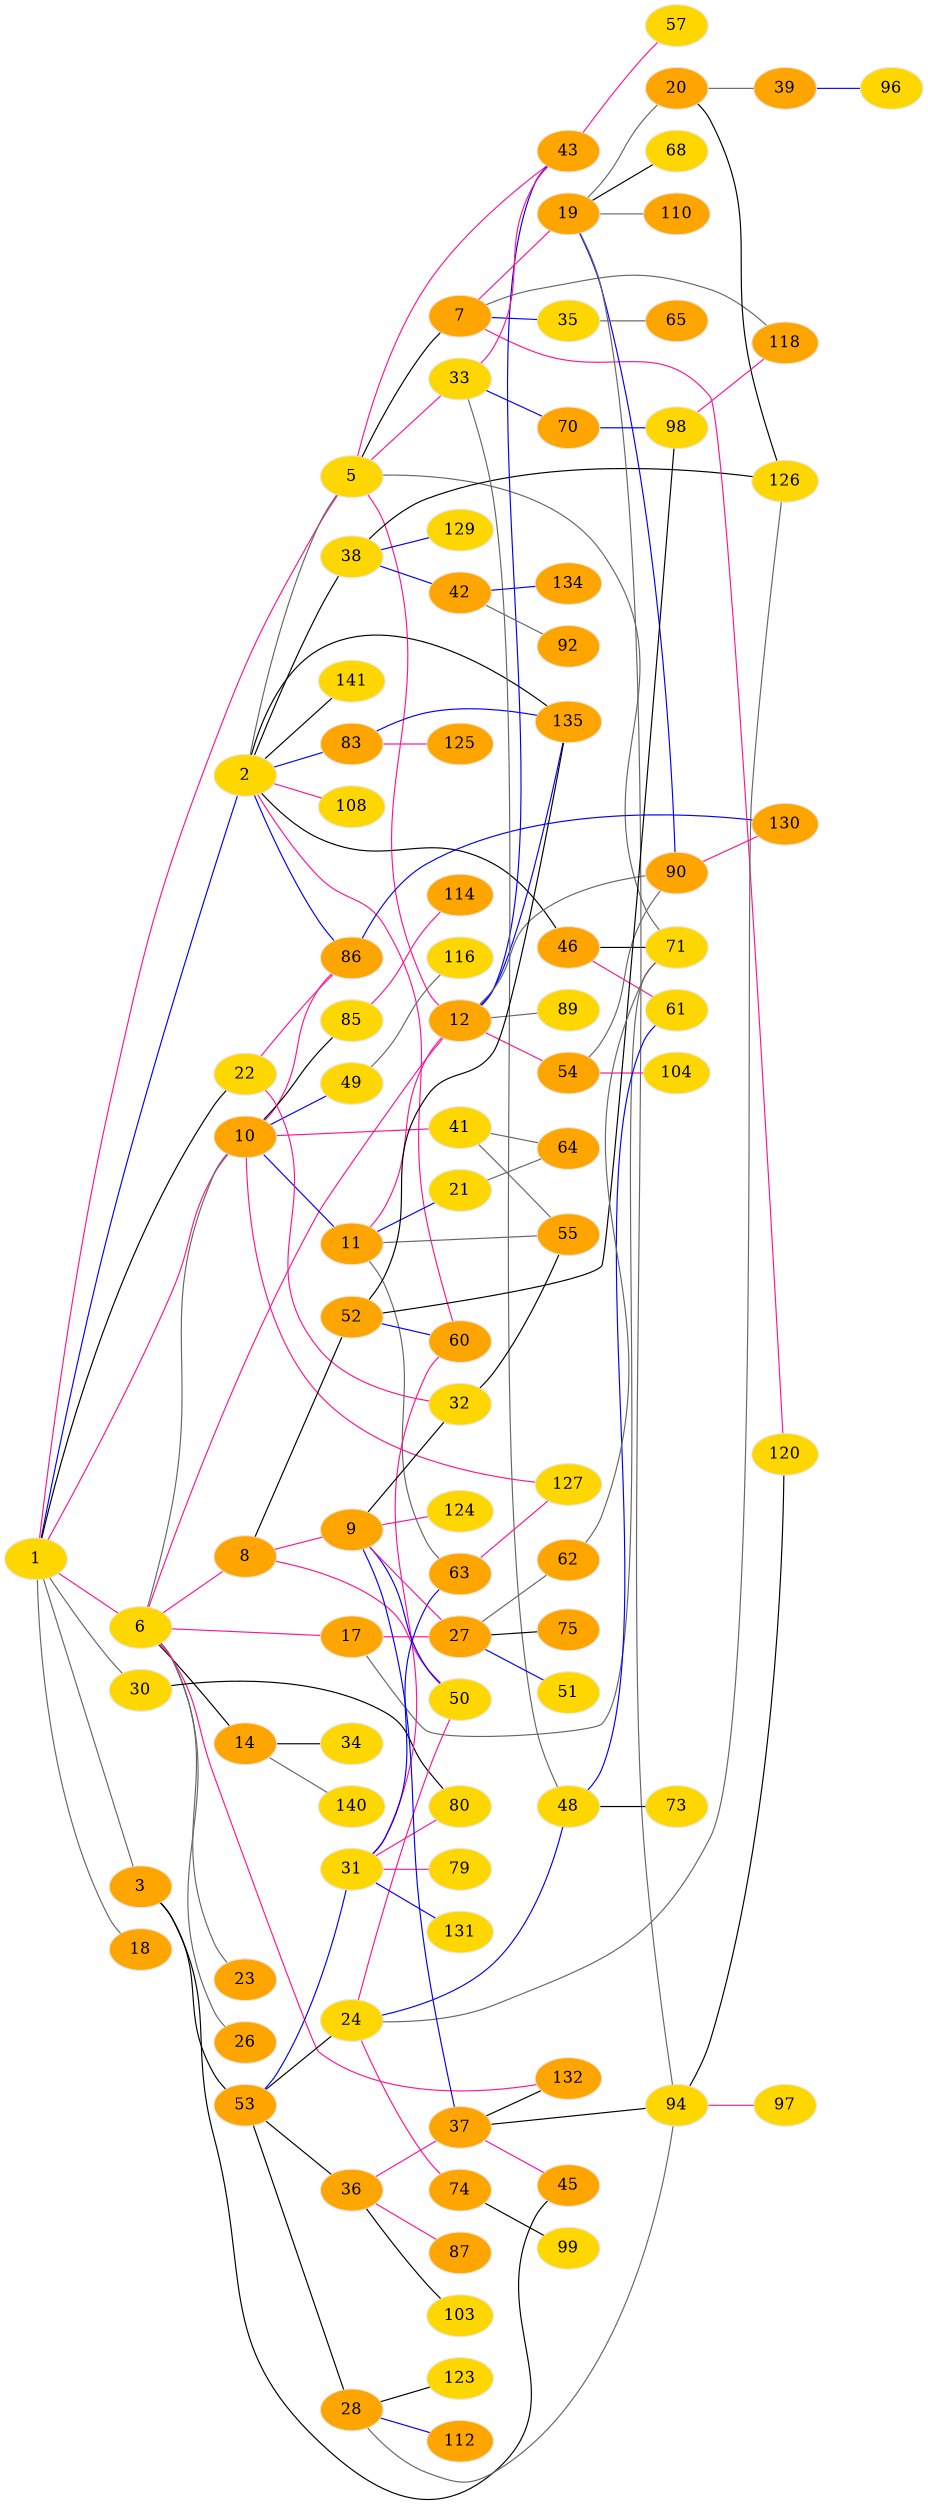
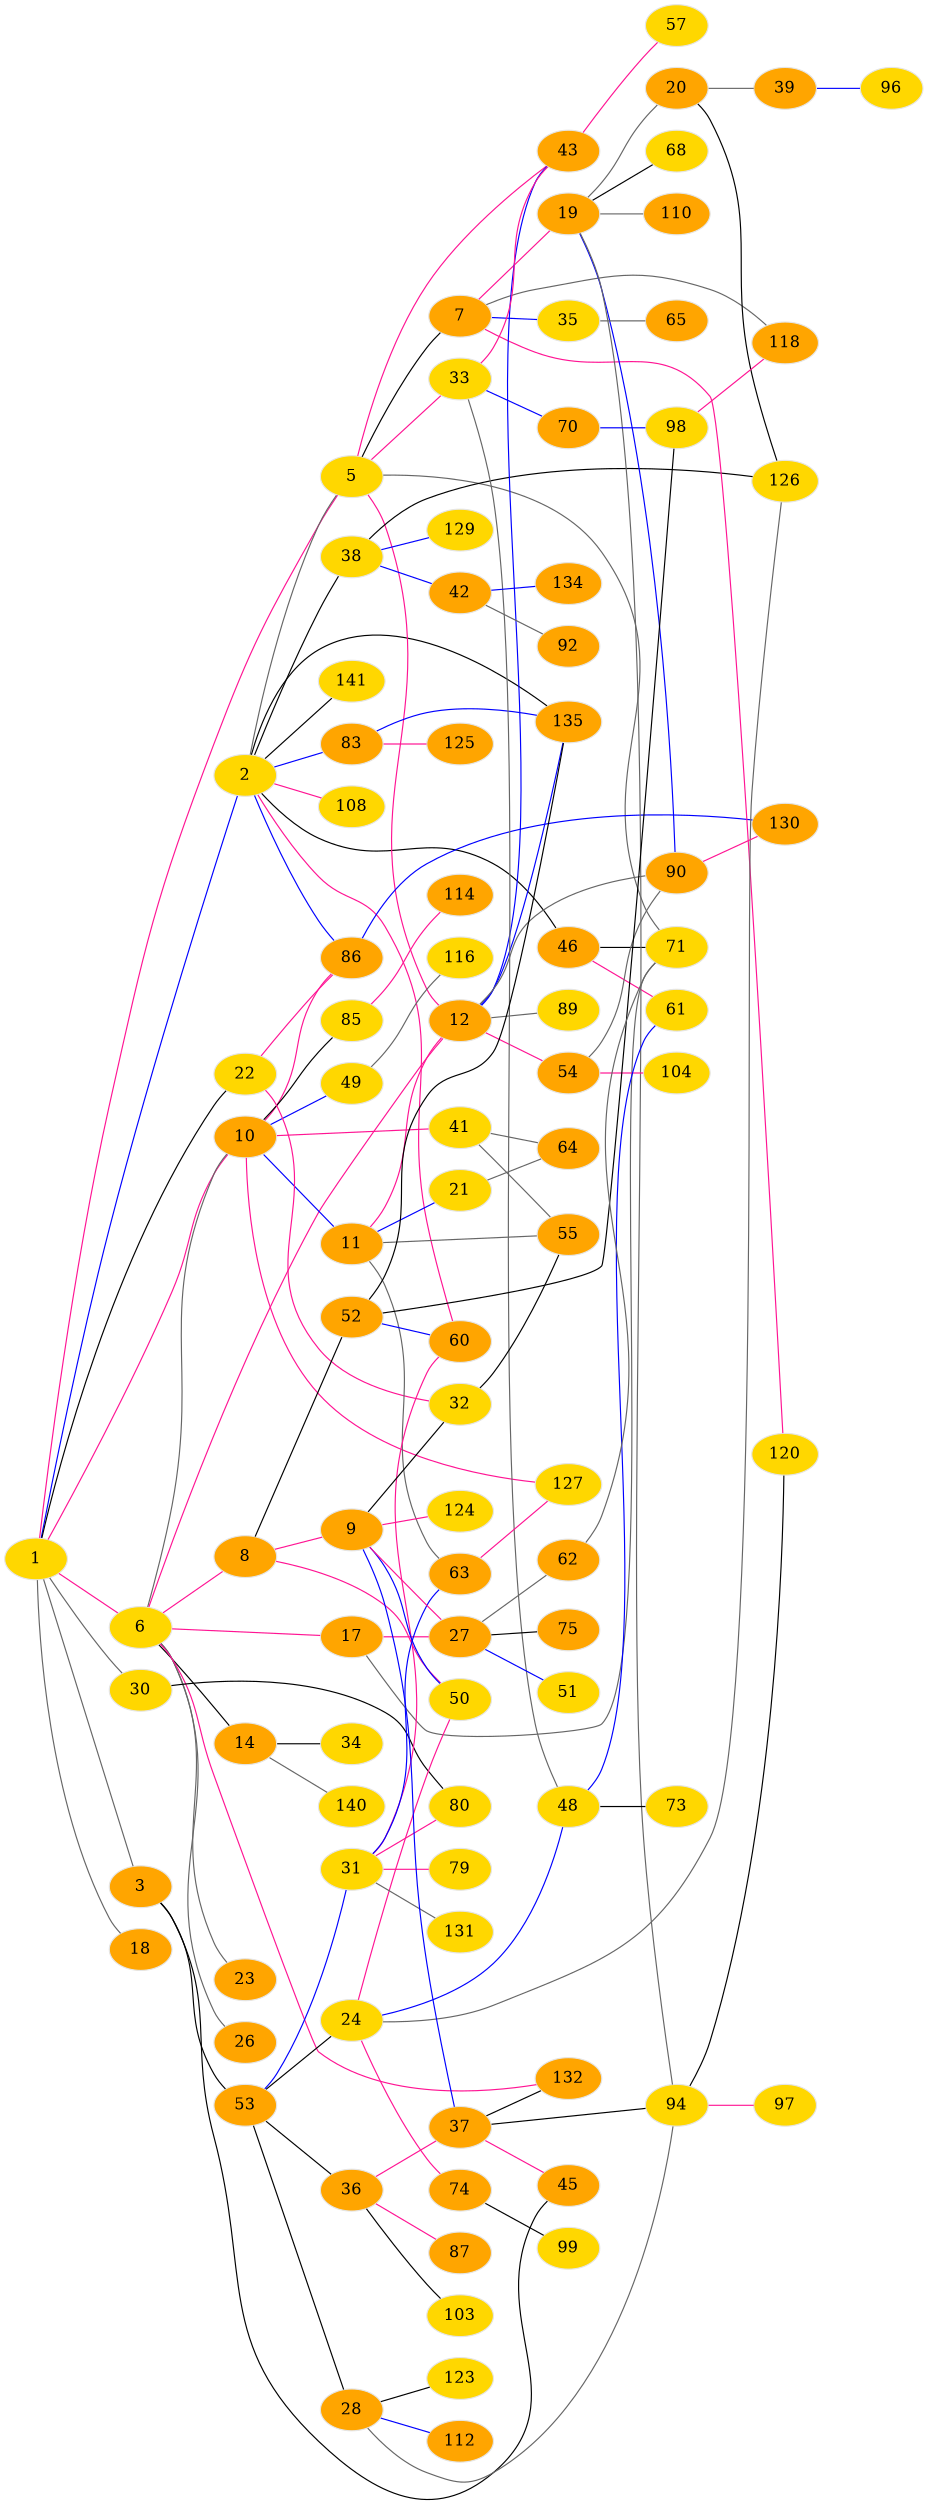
(406, 1900) -> (406, 1900)
